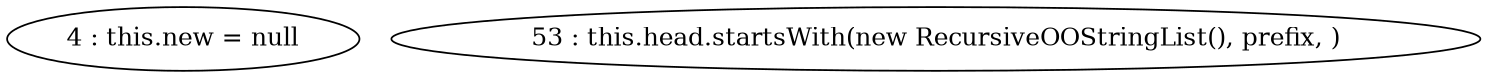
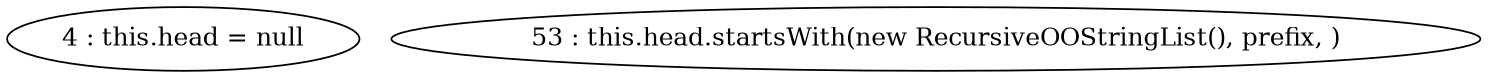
(183, 39) -> (183, 39)
